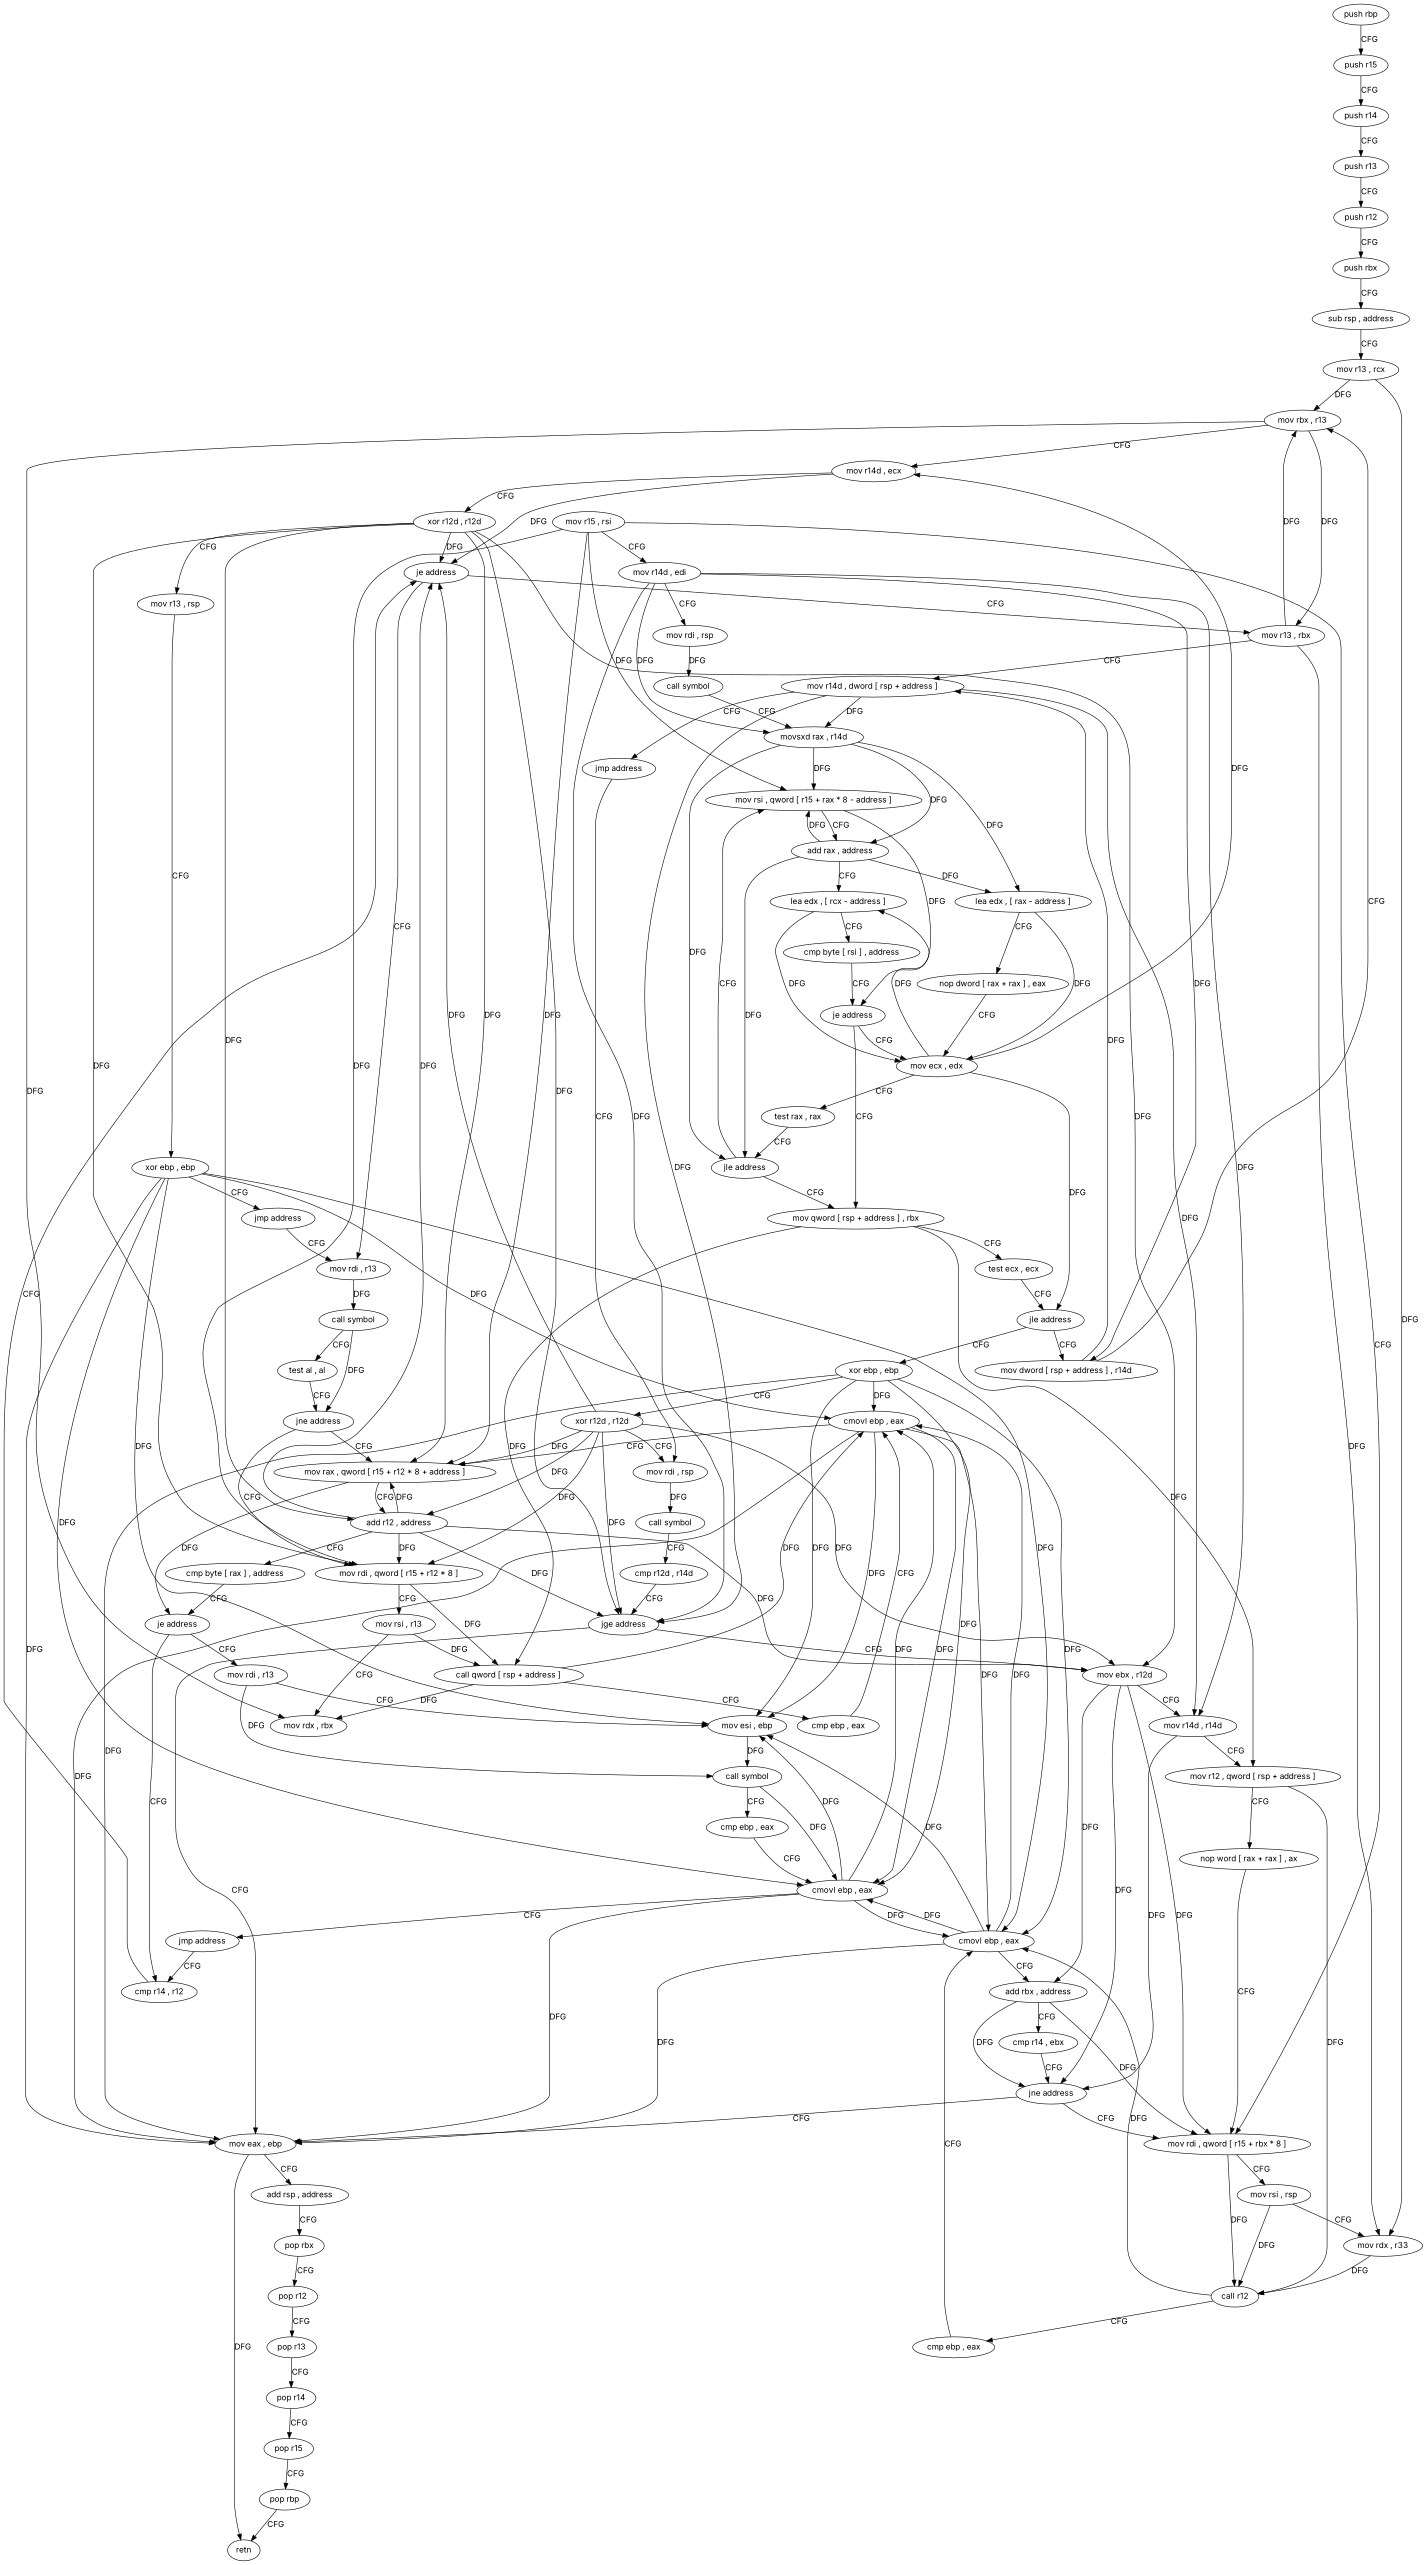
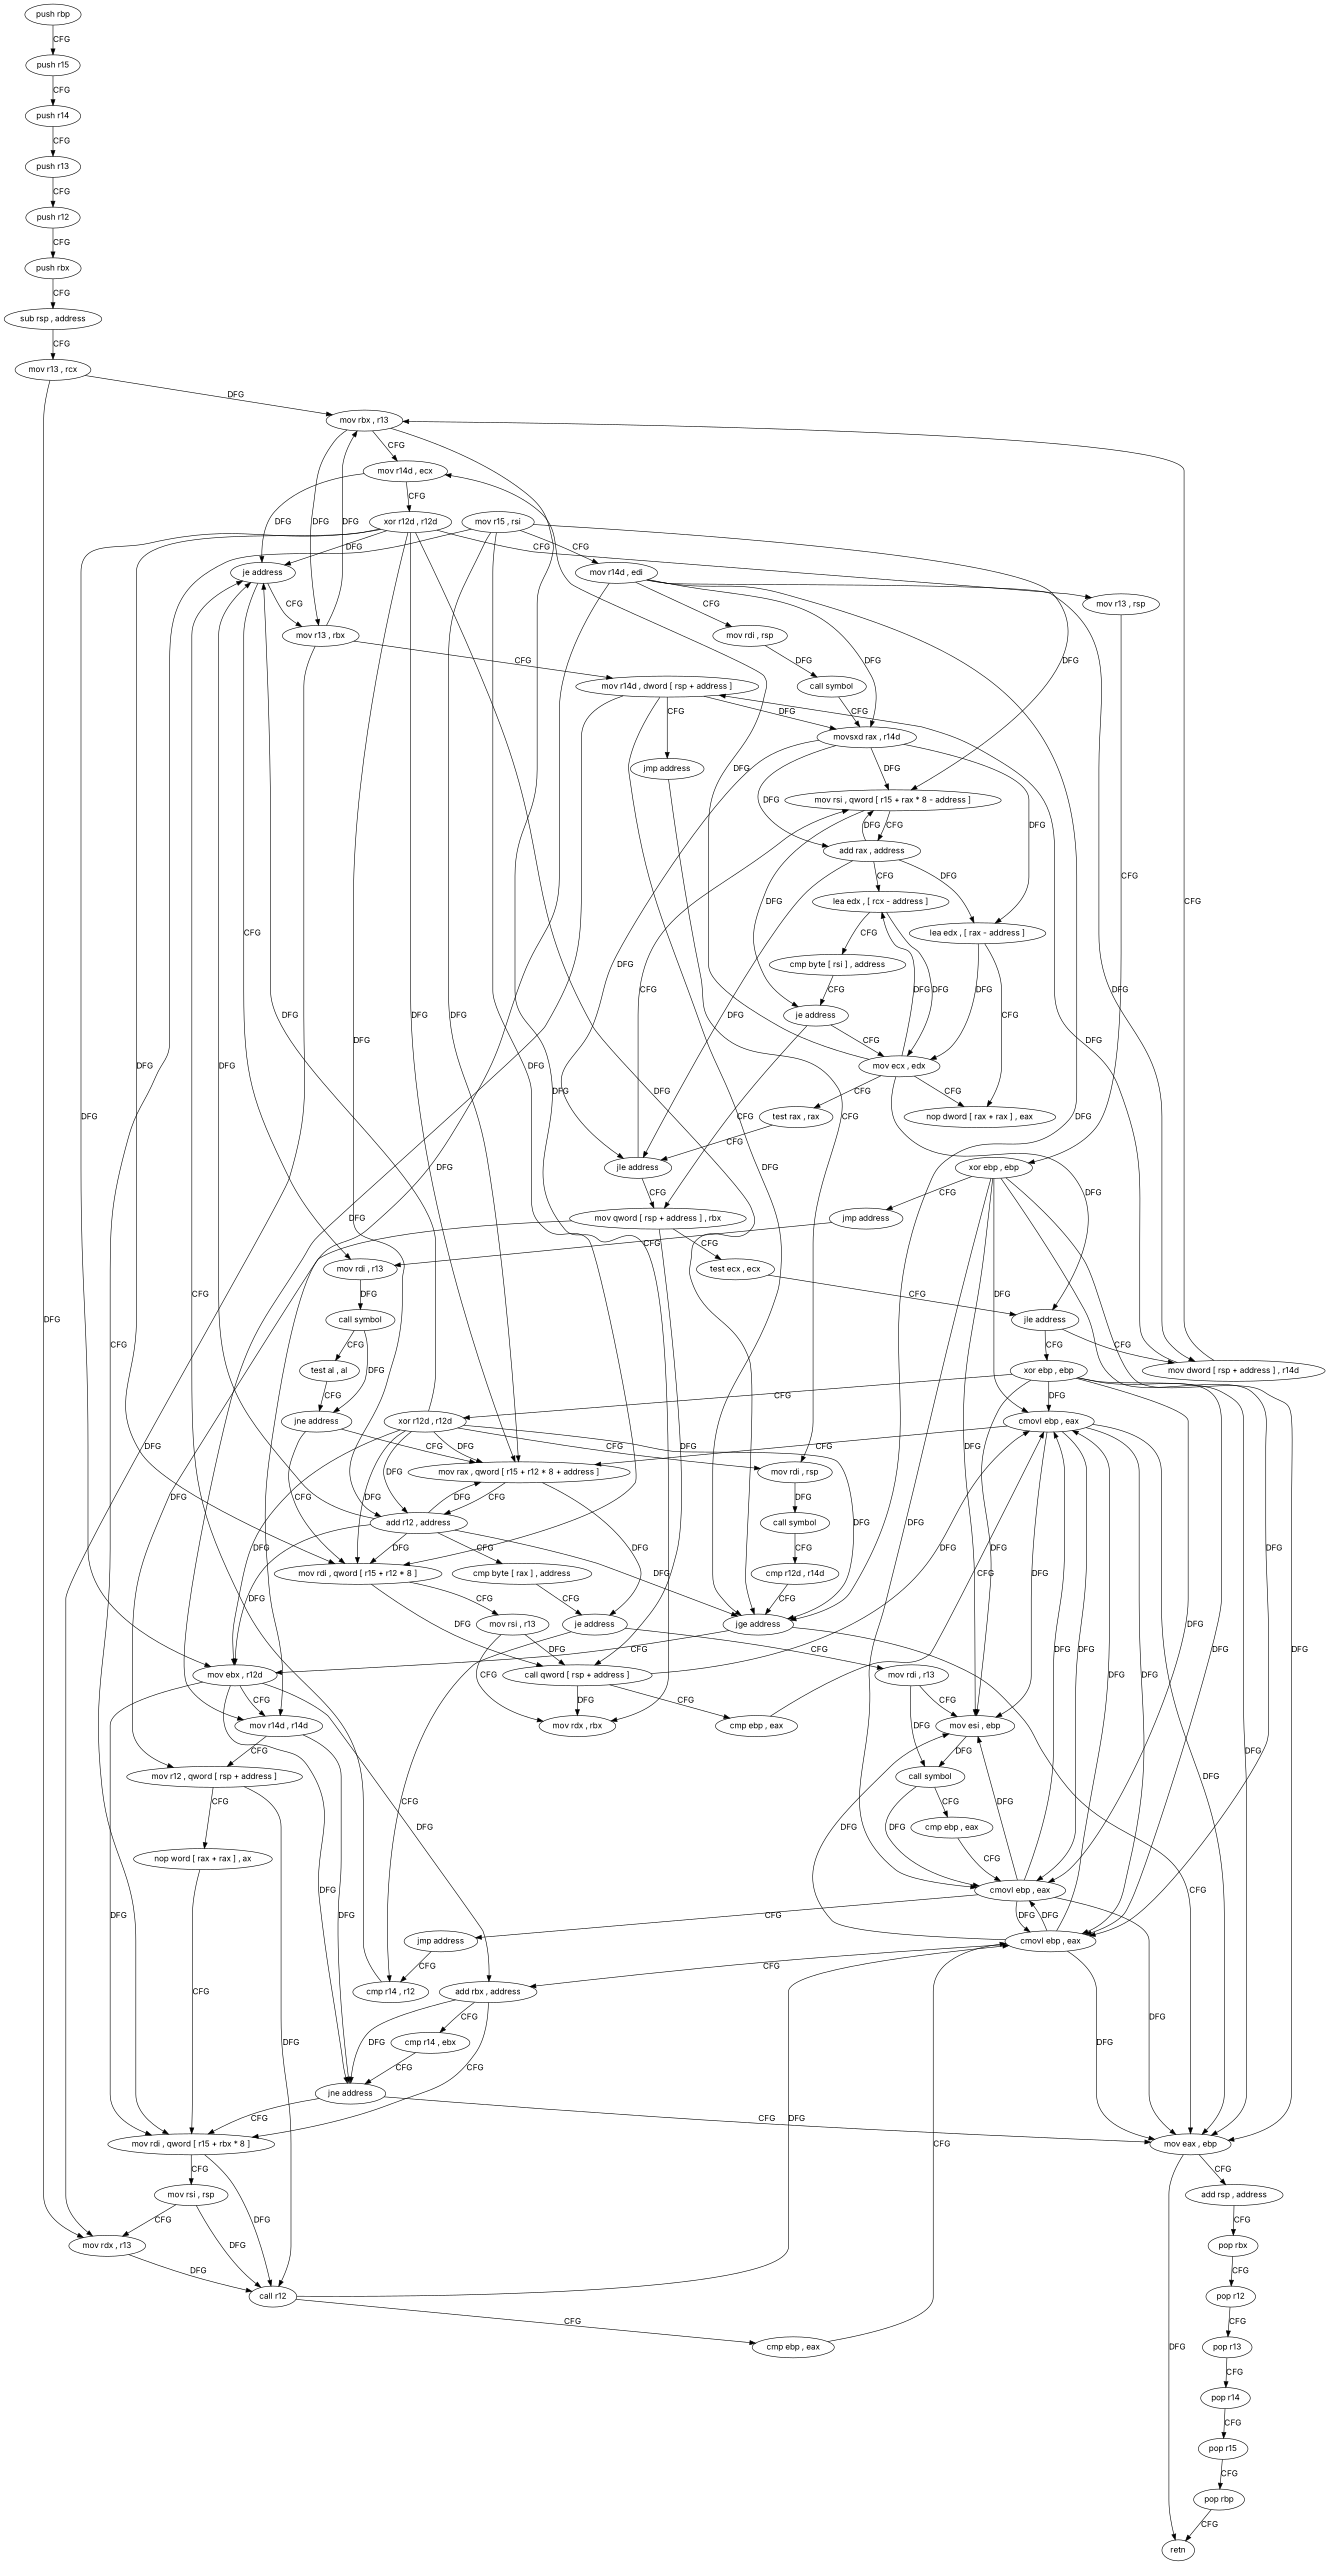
(966, 1023) -> (937, 1090)
(1128, 2068) -> (475, 2068)
(1383, 2246) -> (107, 2246)
